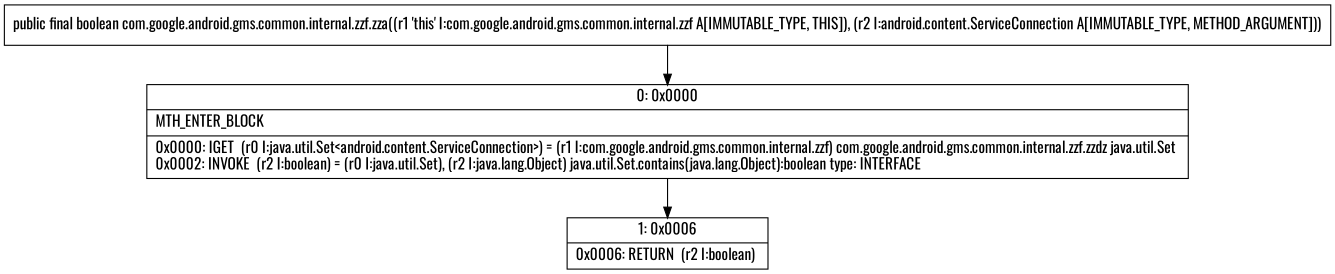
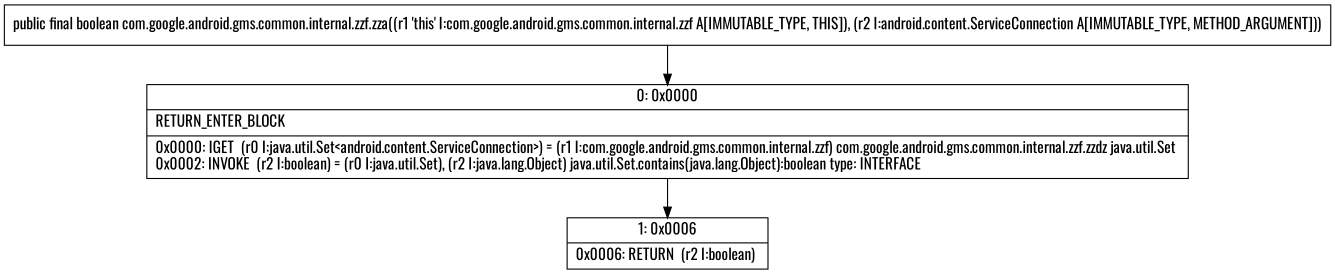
(210, 122) -> (221, 122)
